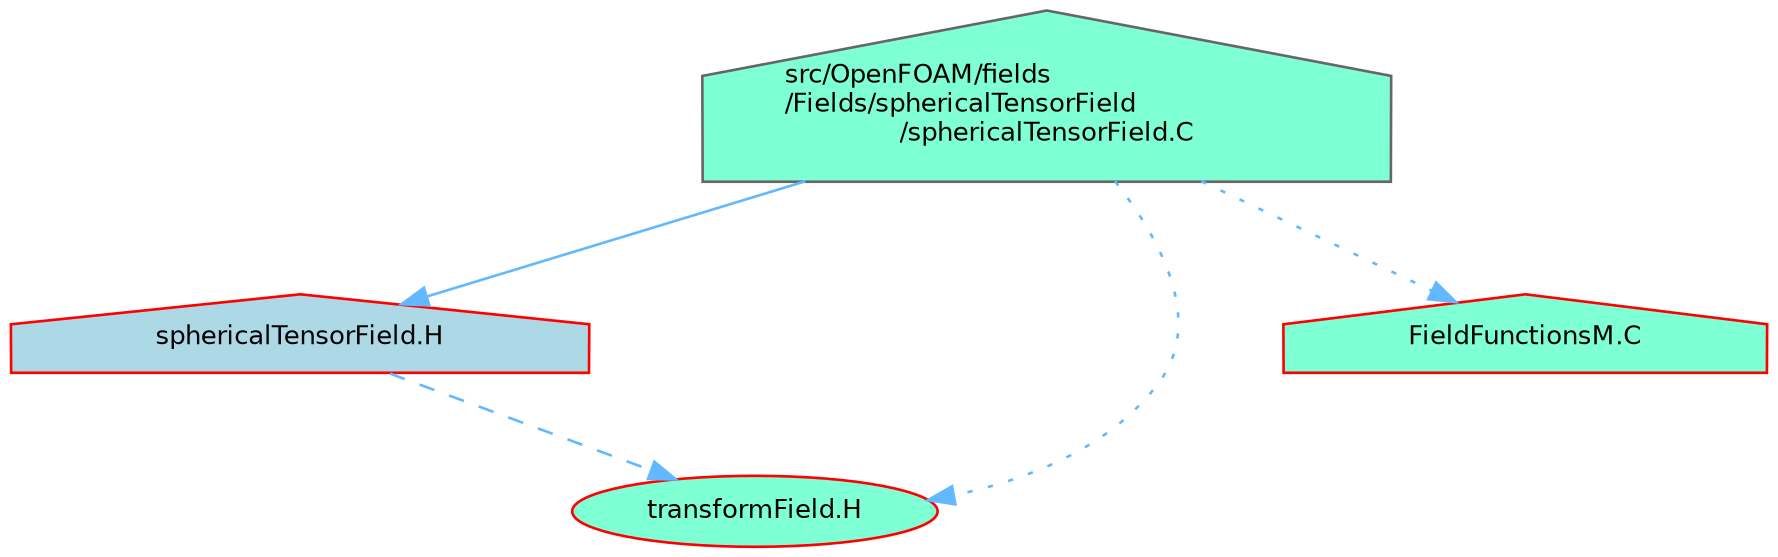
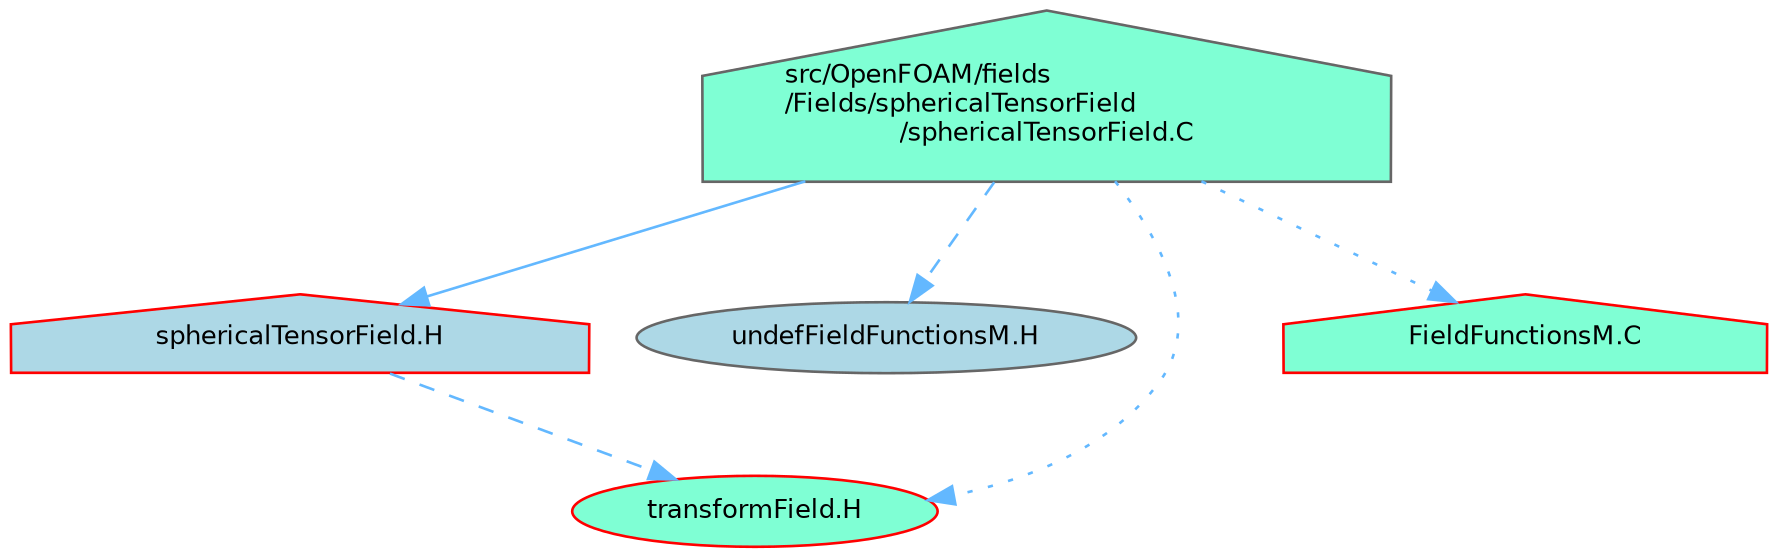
none -> (886, 338)
